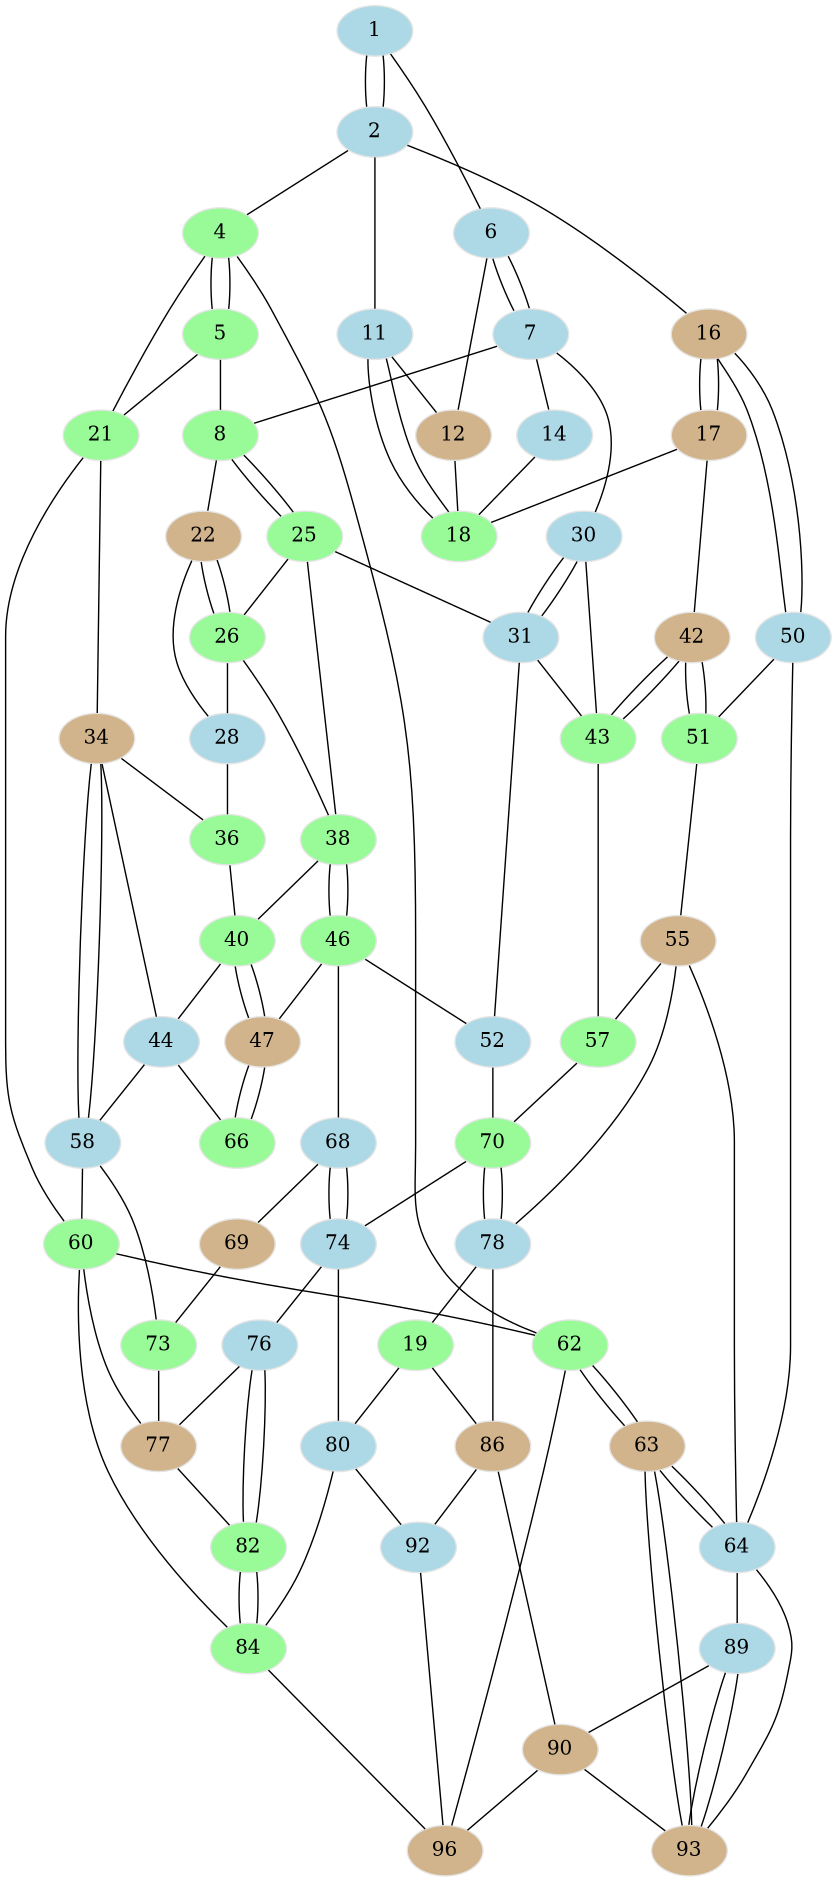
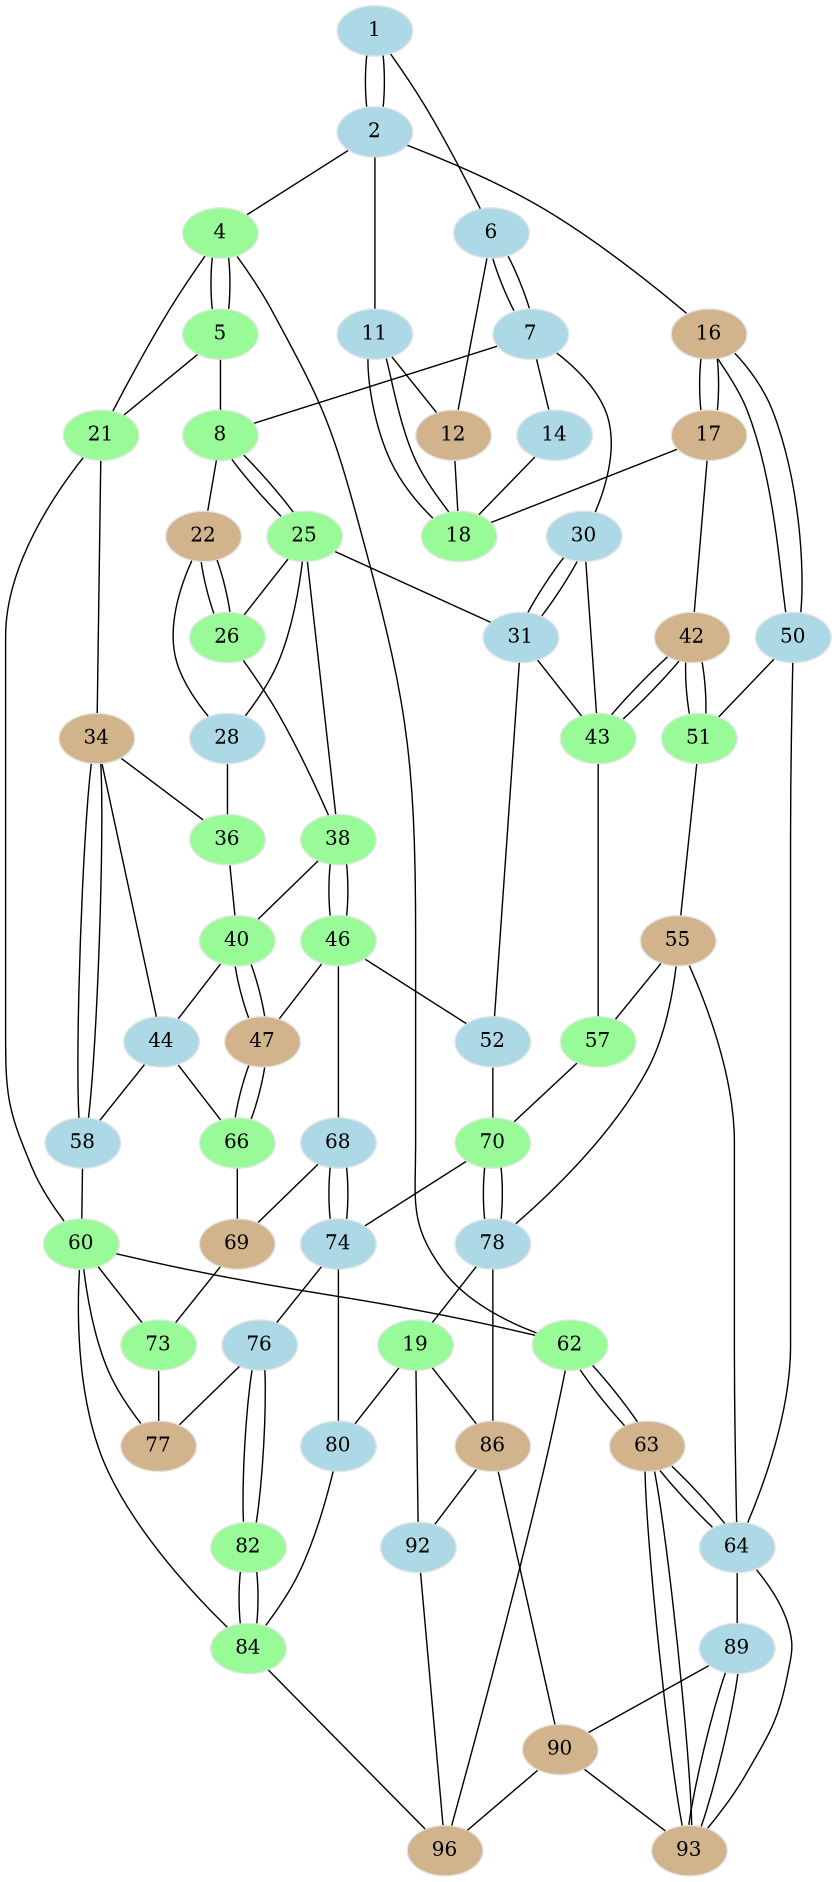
(227, 688) -> (285, 643)
none -> (237, 1194)
(139, 1239) -> (120, 1295)
(204, 1497) -> none
(378, 1497) -> (417, 1446)
